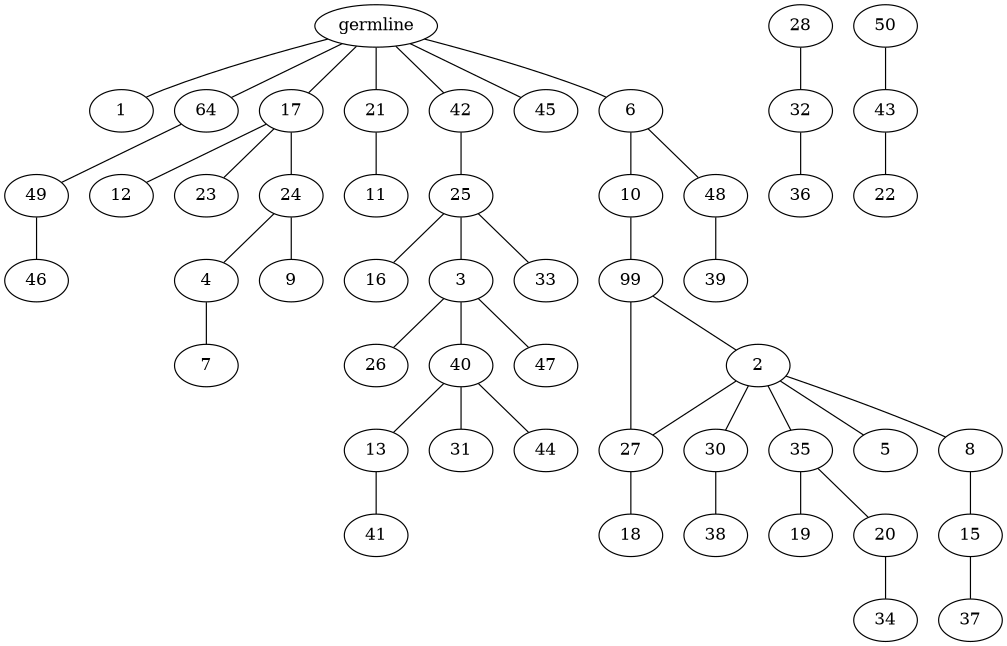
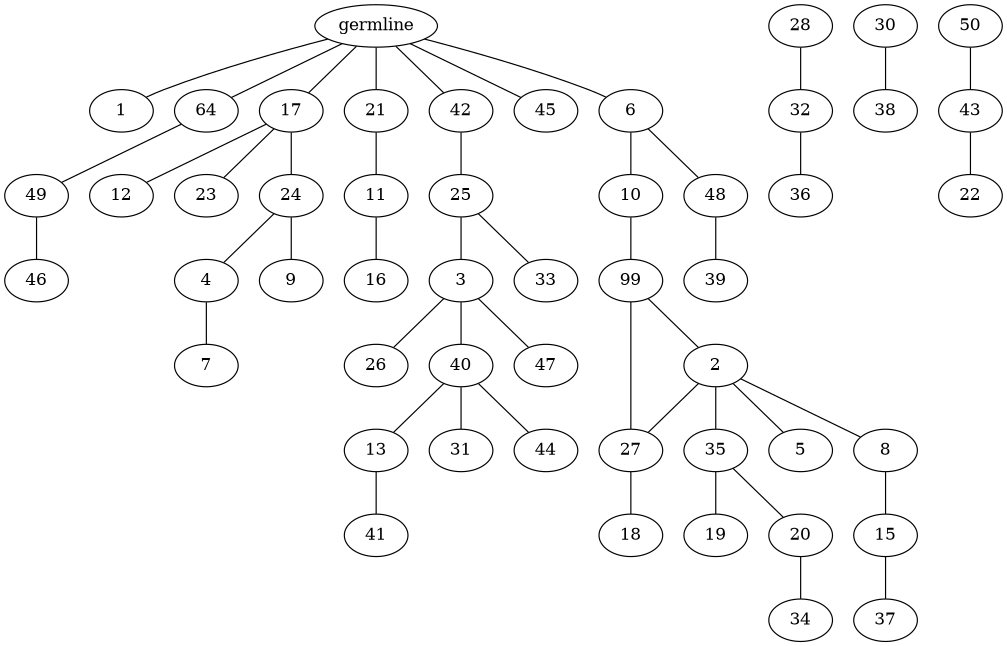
(419, 238) -> (376, 238)
(737, 408) -> none
